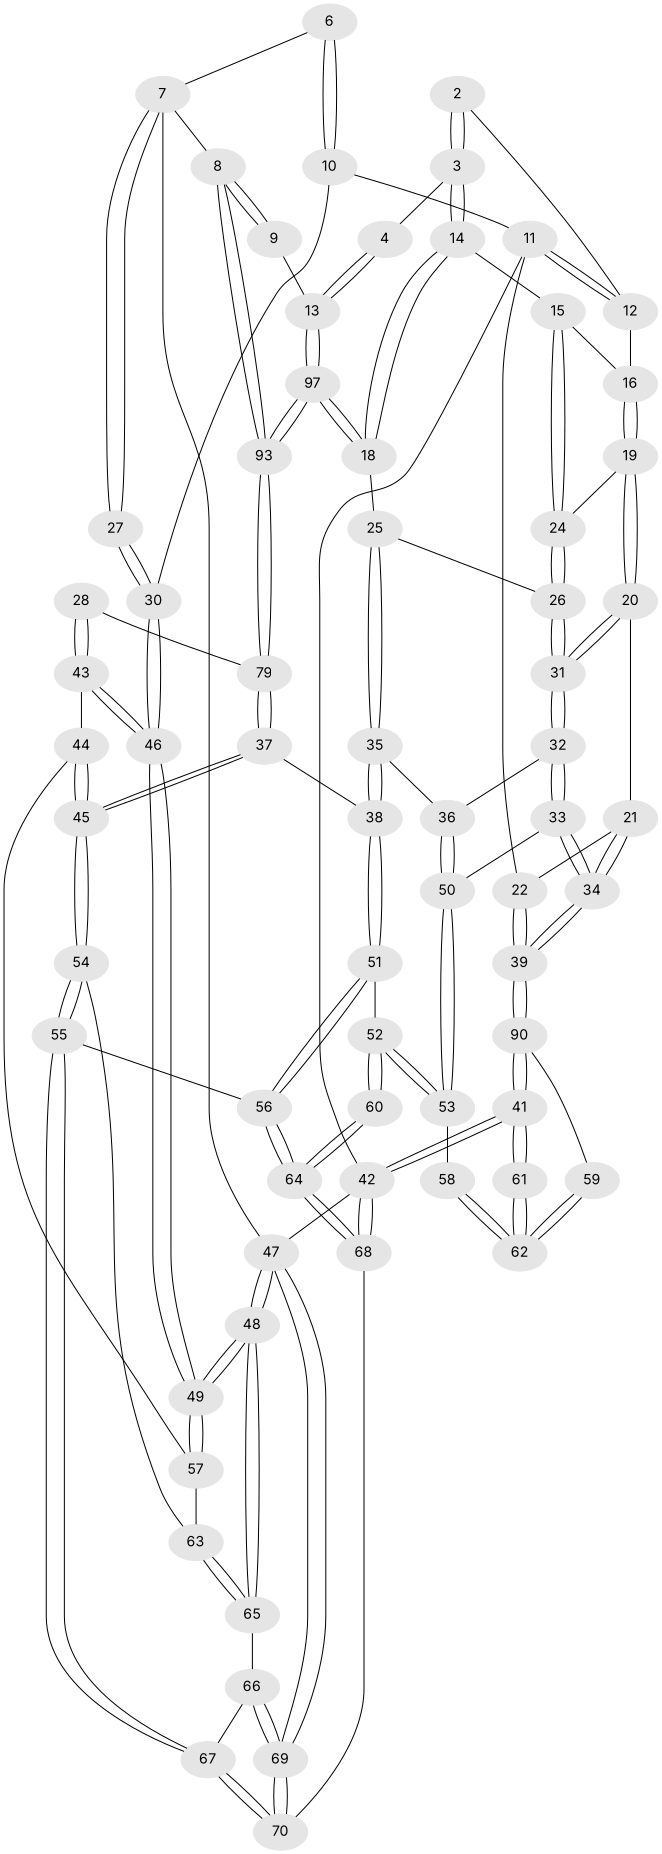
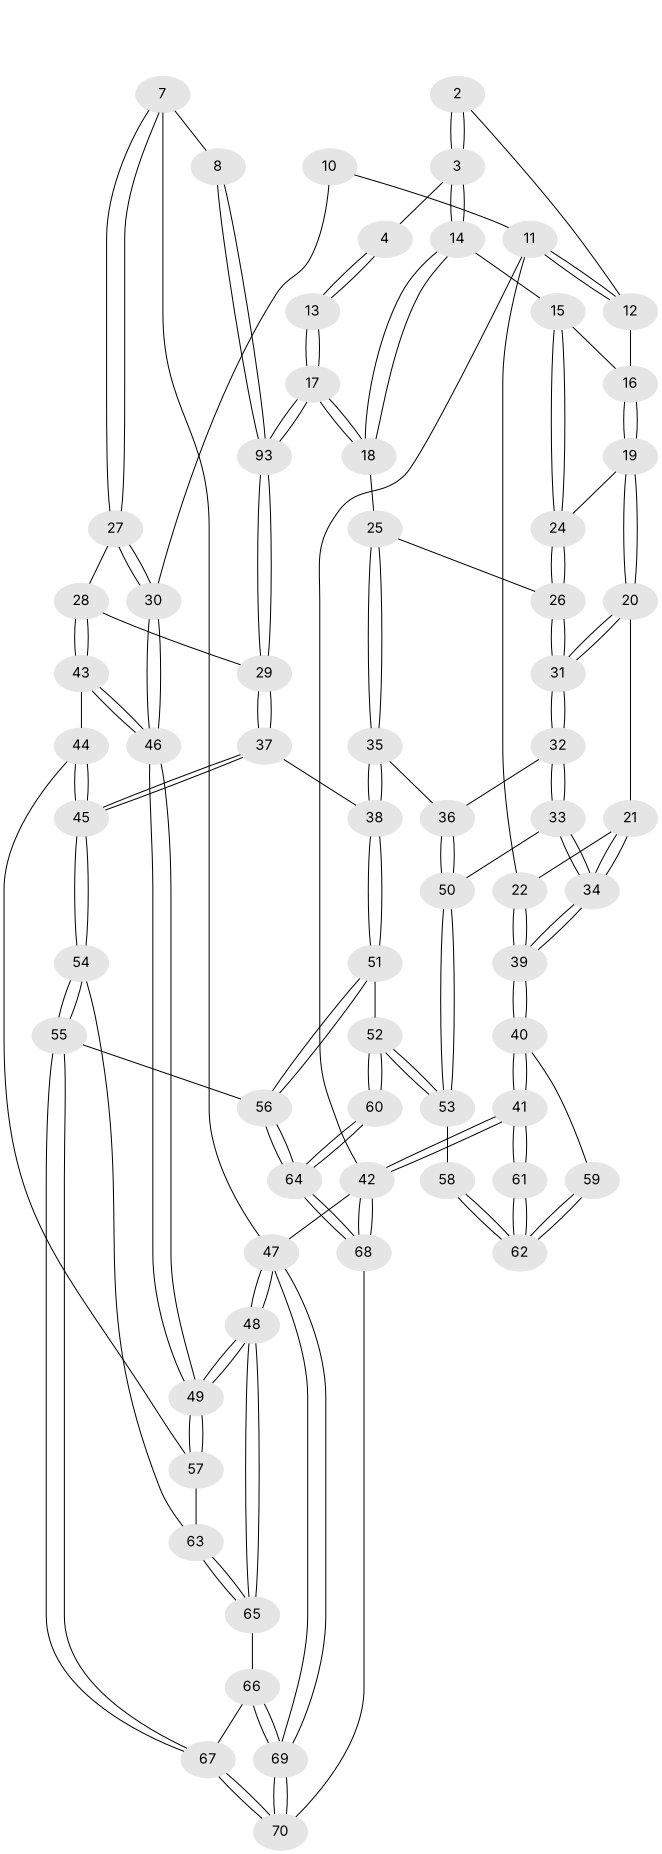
(330, 22) -> none
(275, 239) -> none
(313, 384) -> (313, 384)
none -> (99, 565)
(264, 674) -> (264, 674)
(520, 1036) -> (520, 1036)
